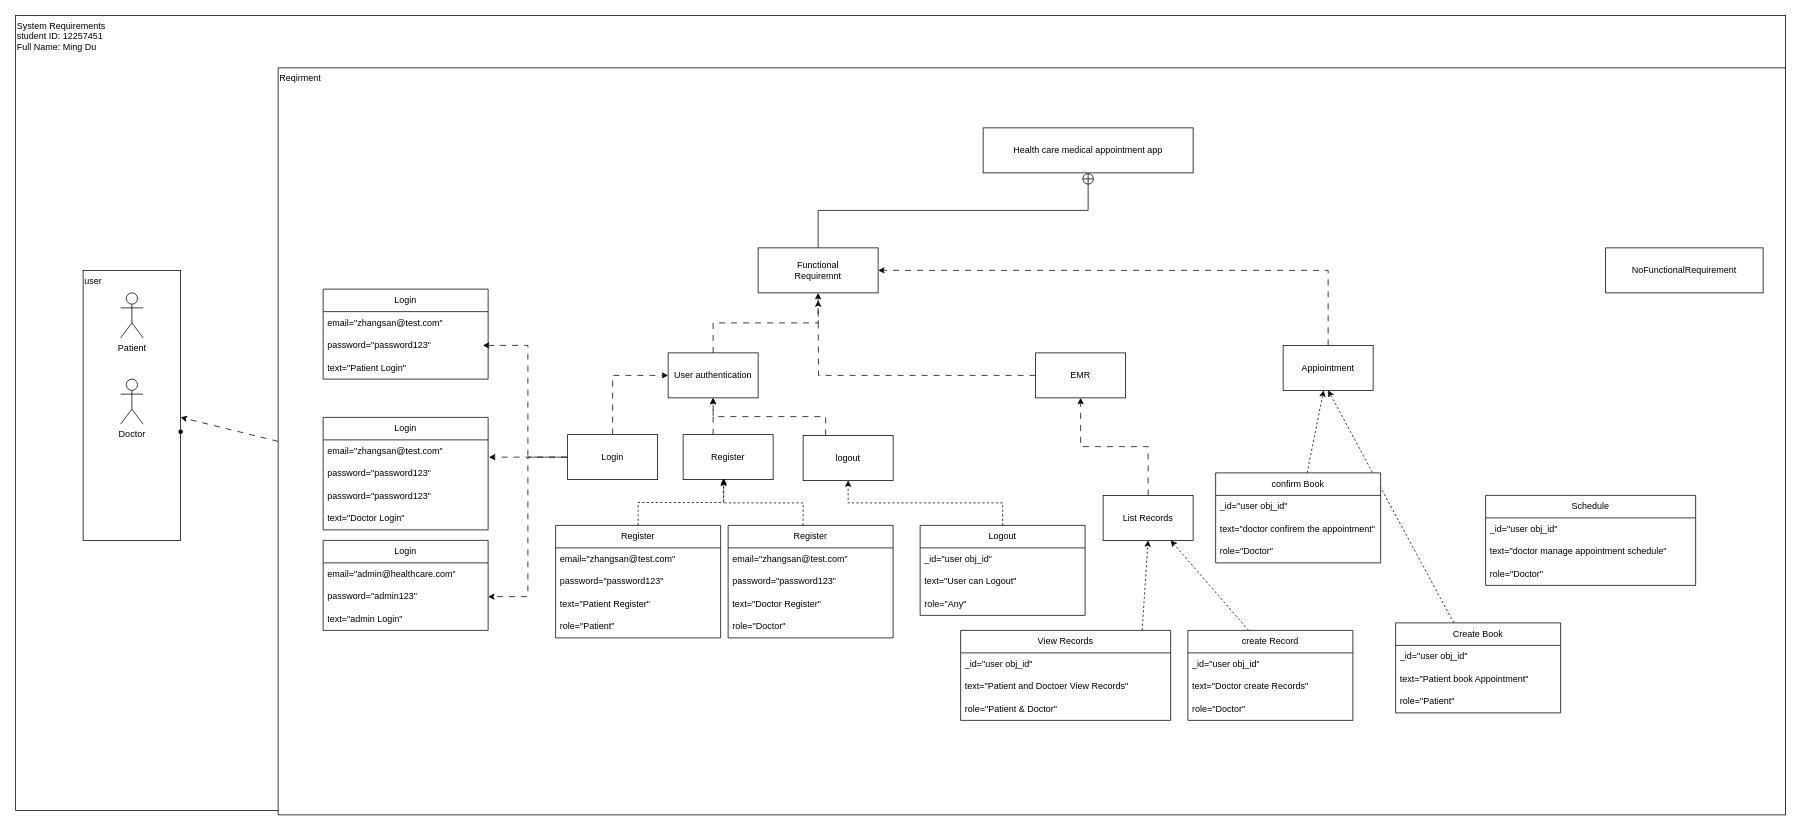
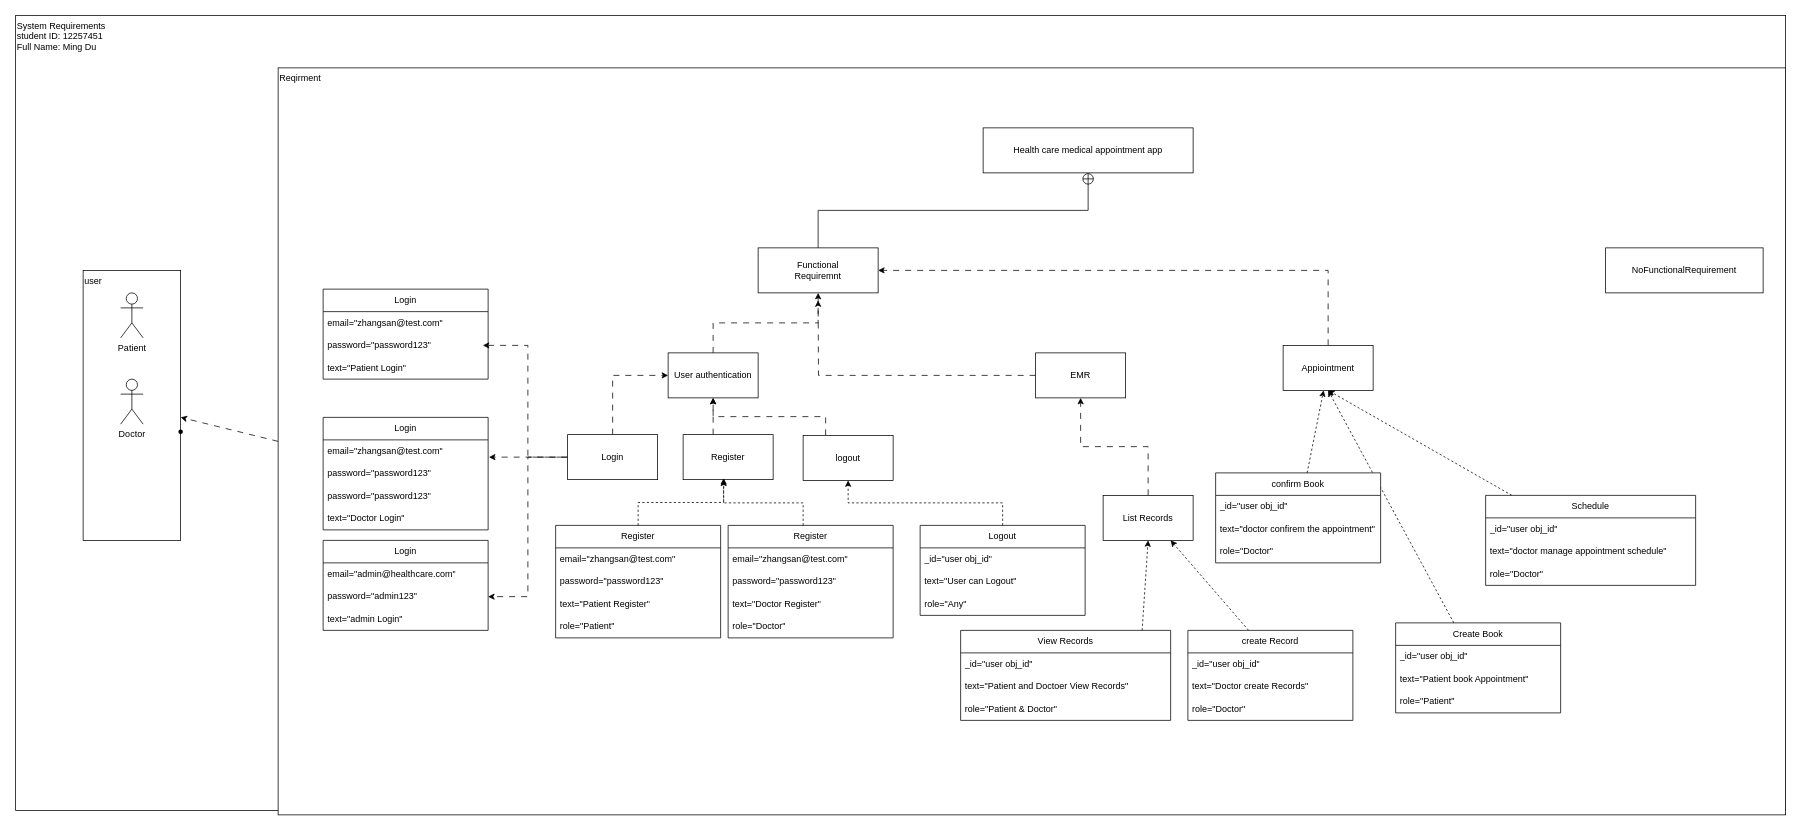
none -> (1387, 424)
